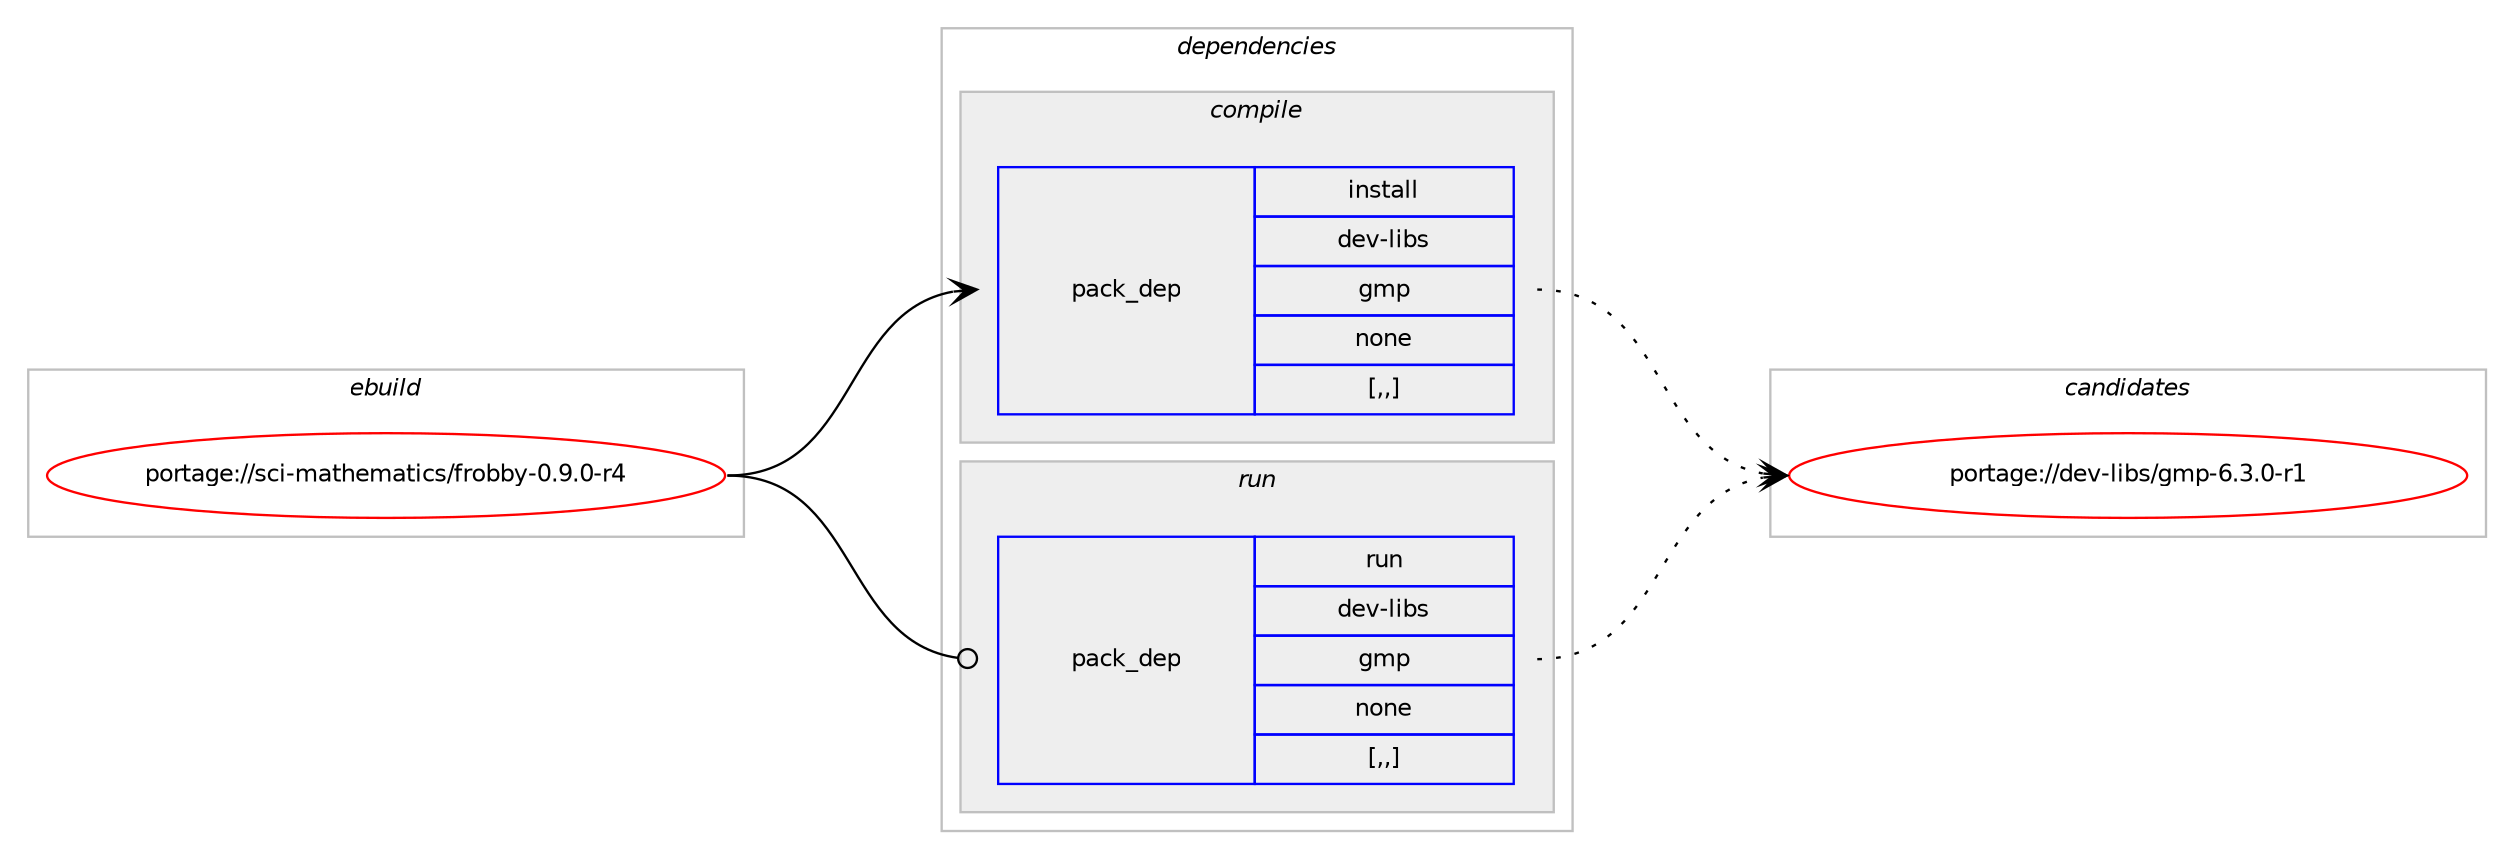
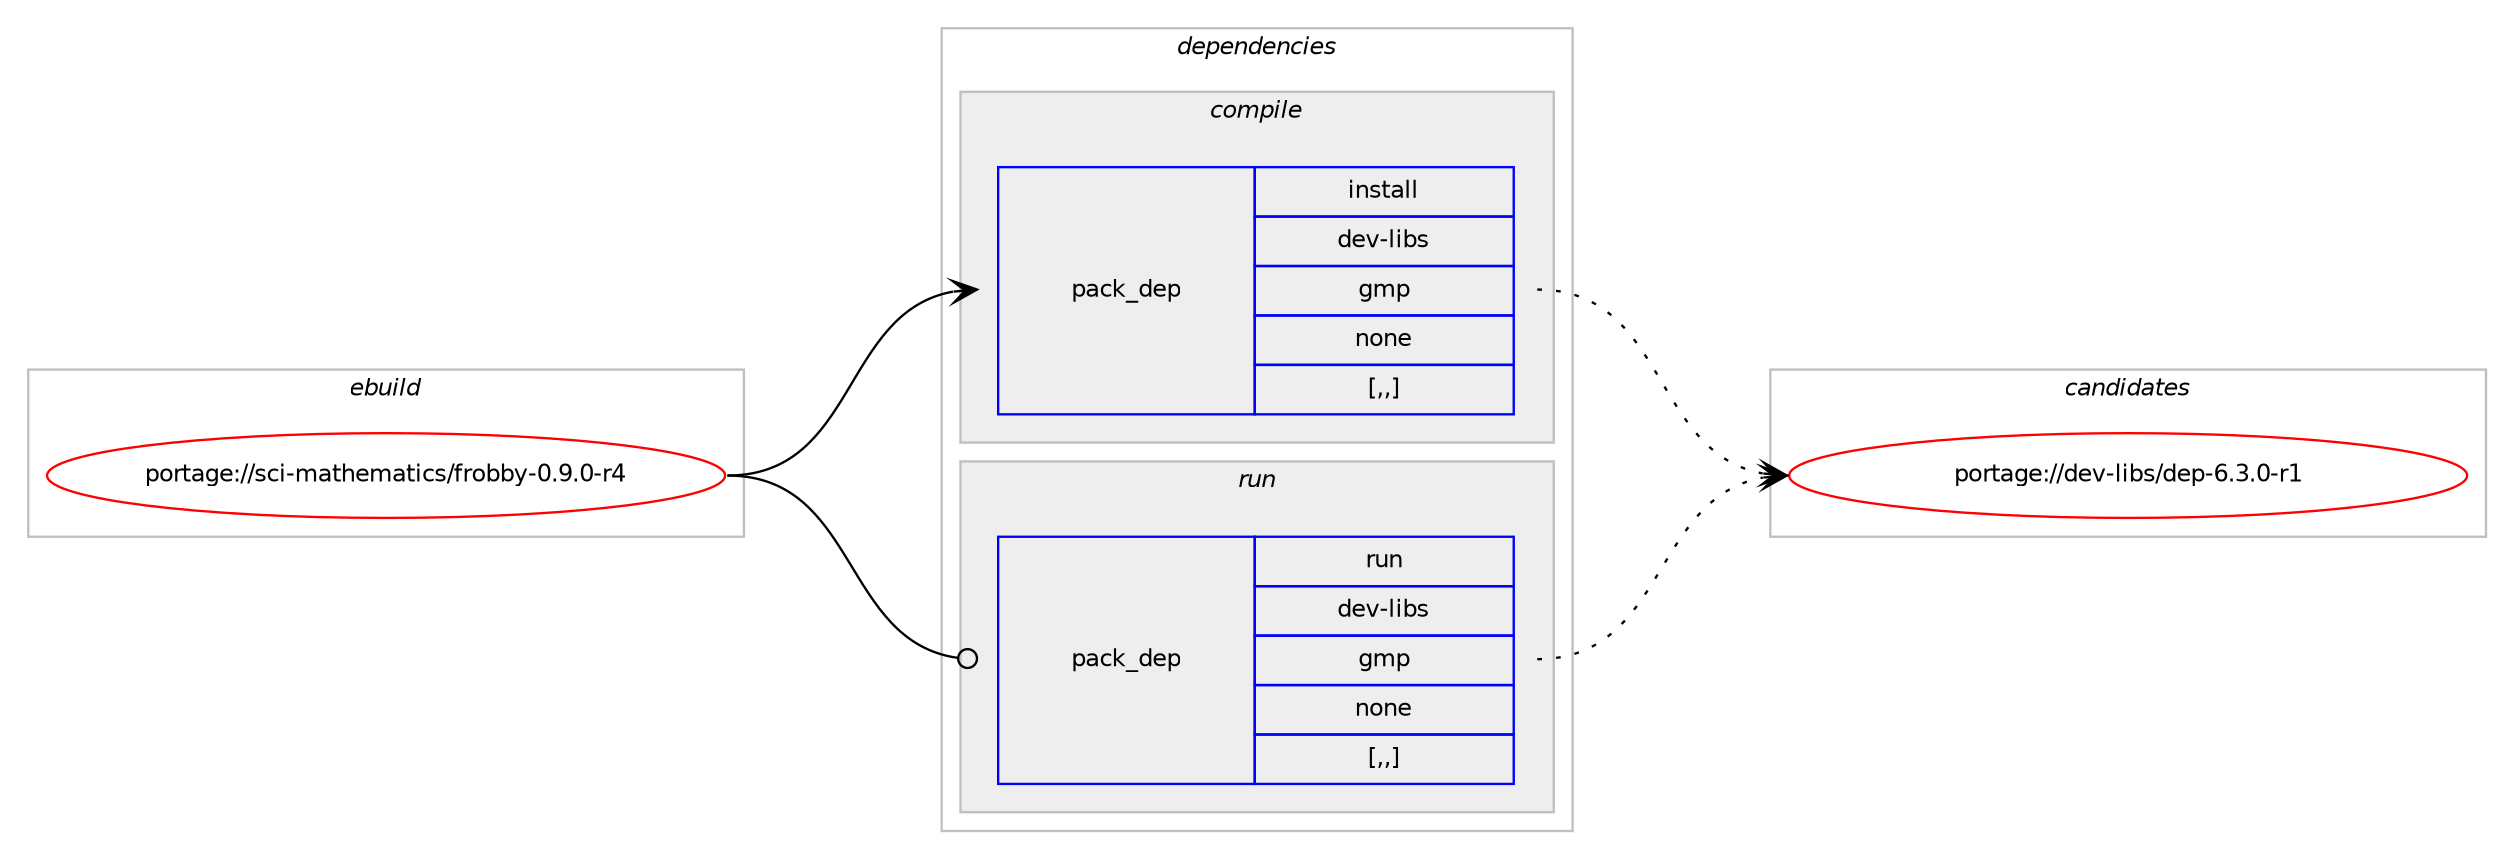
(2128, 476) -> (2128, 476)
